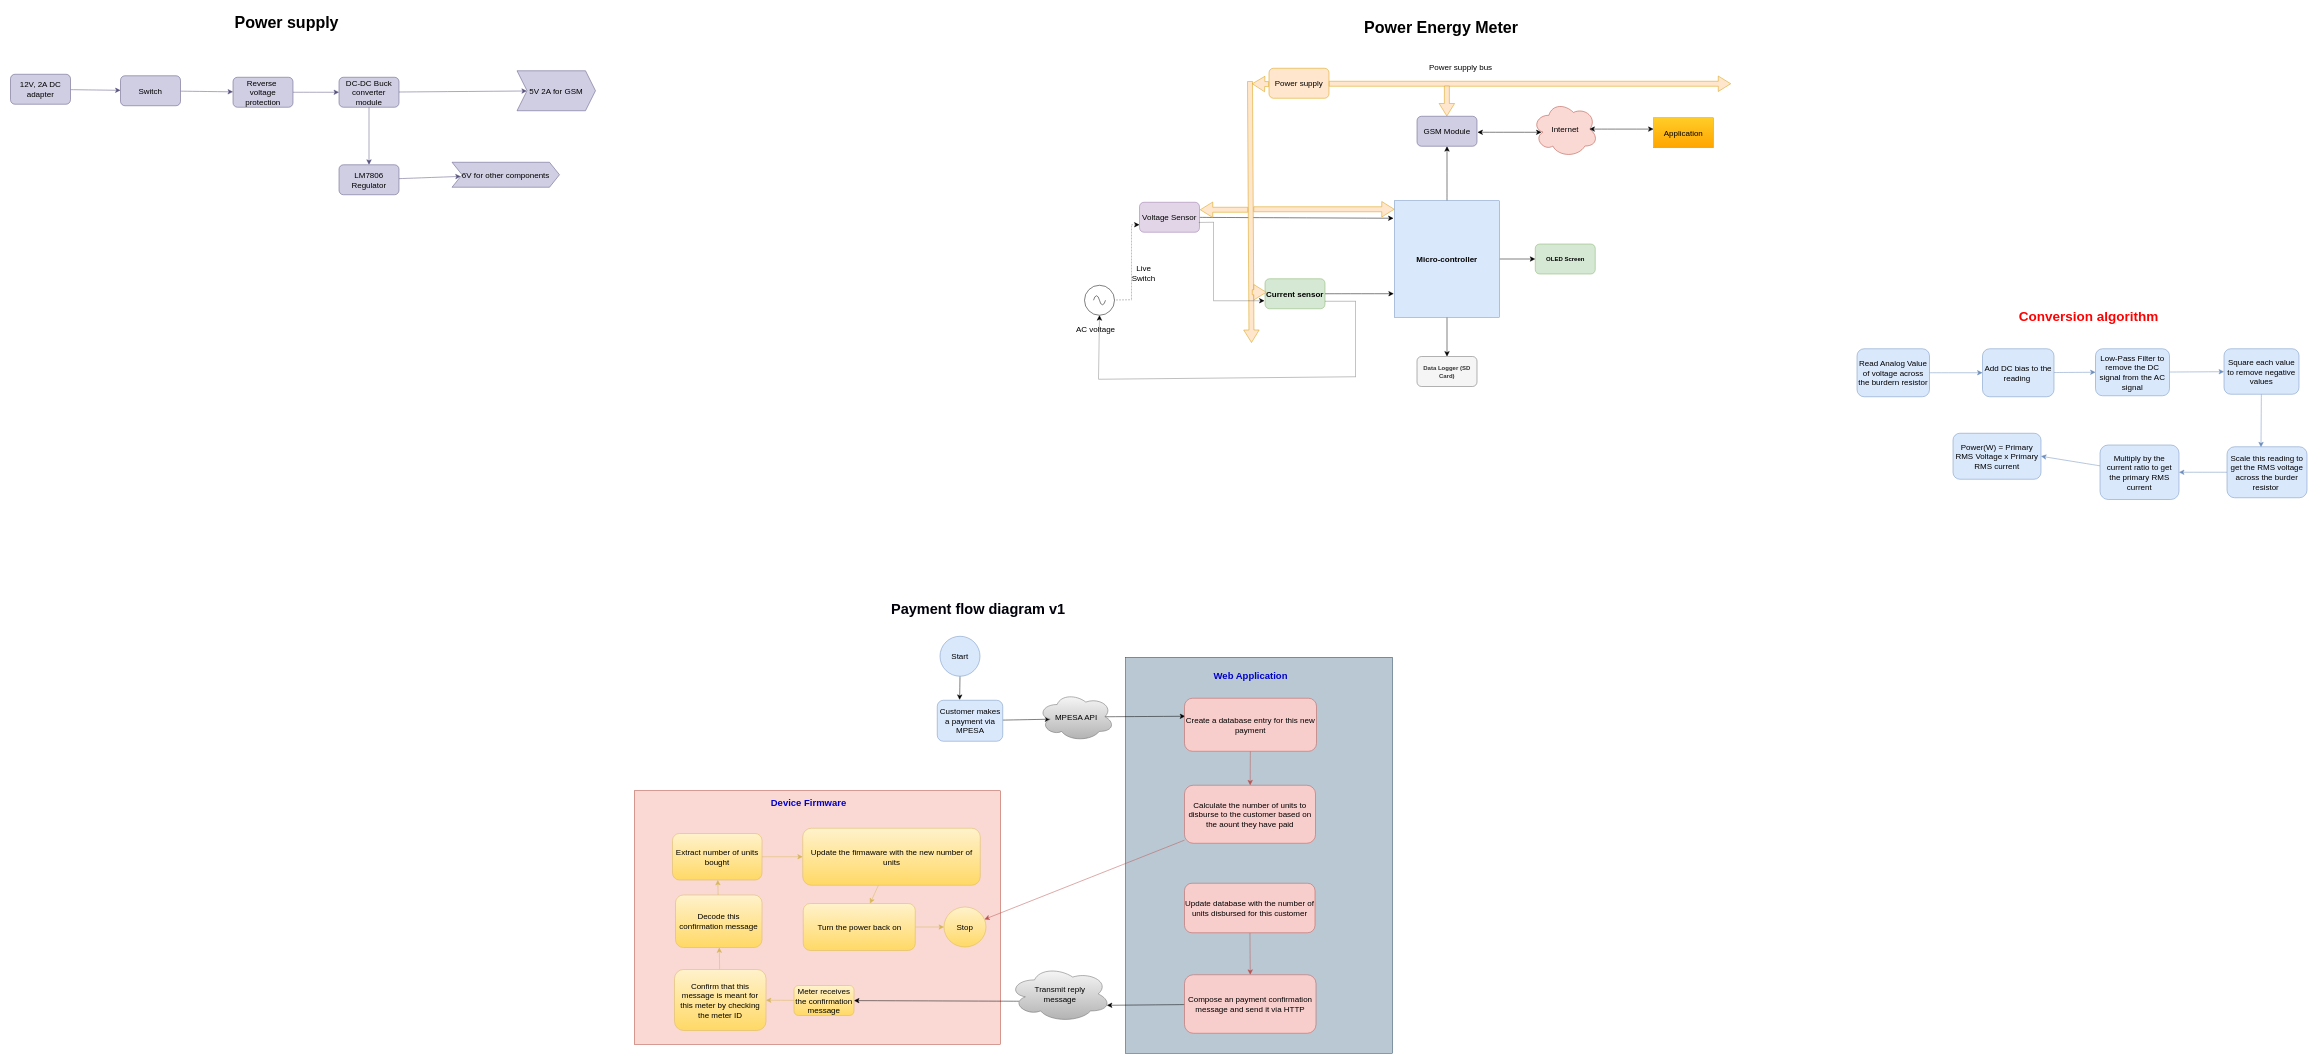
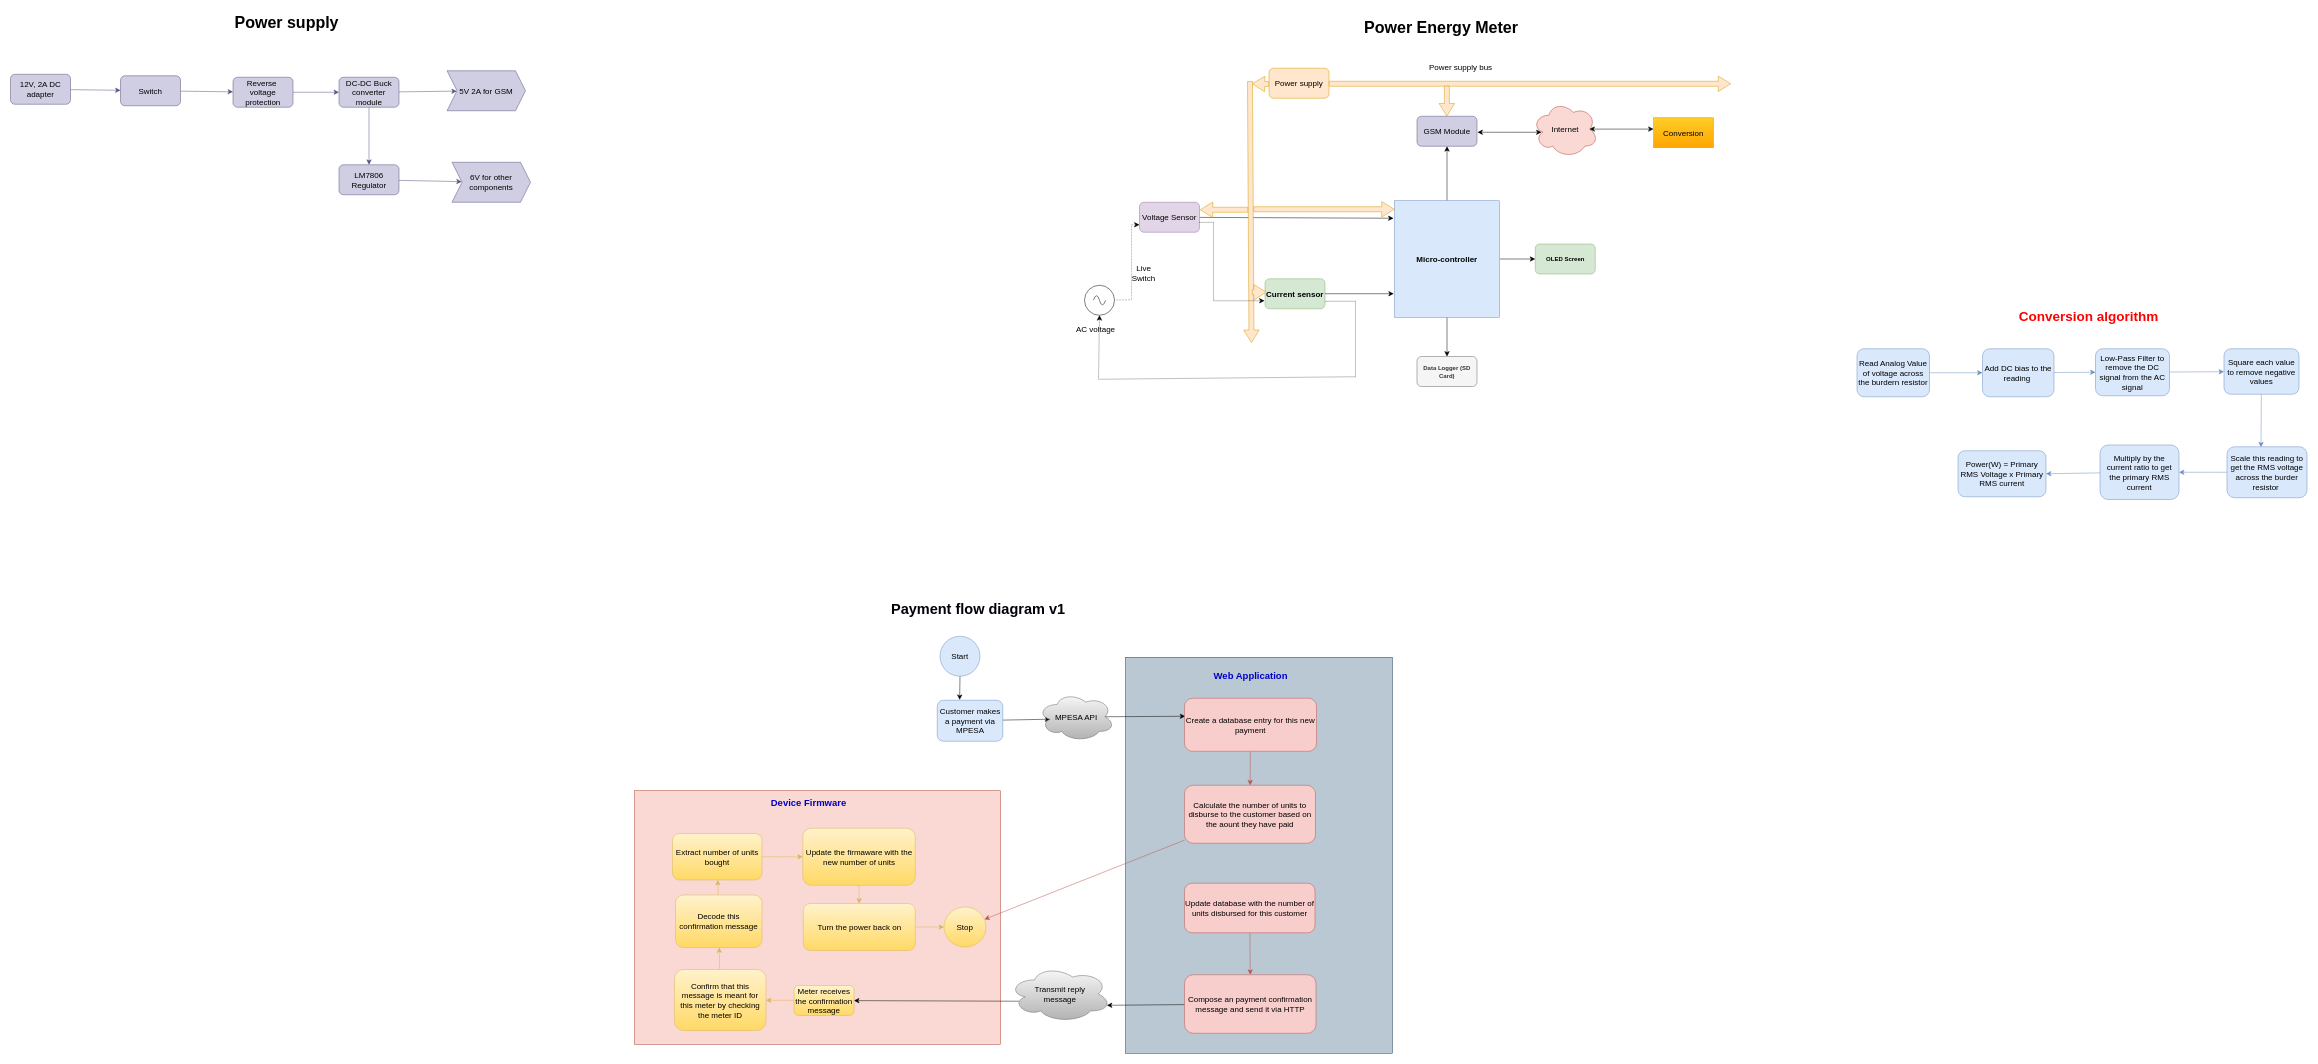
(556, 91) -> (486, 91)
(1683, 133) -> (1683, 133)
(506, 175) -> (491, 182)
(1997, 456) -> (2002, 474)
(891, 857) -> (859, 857)
